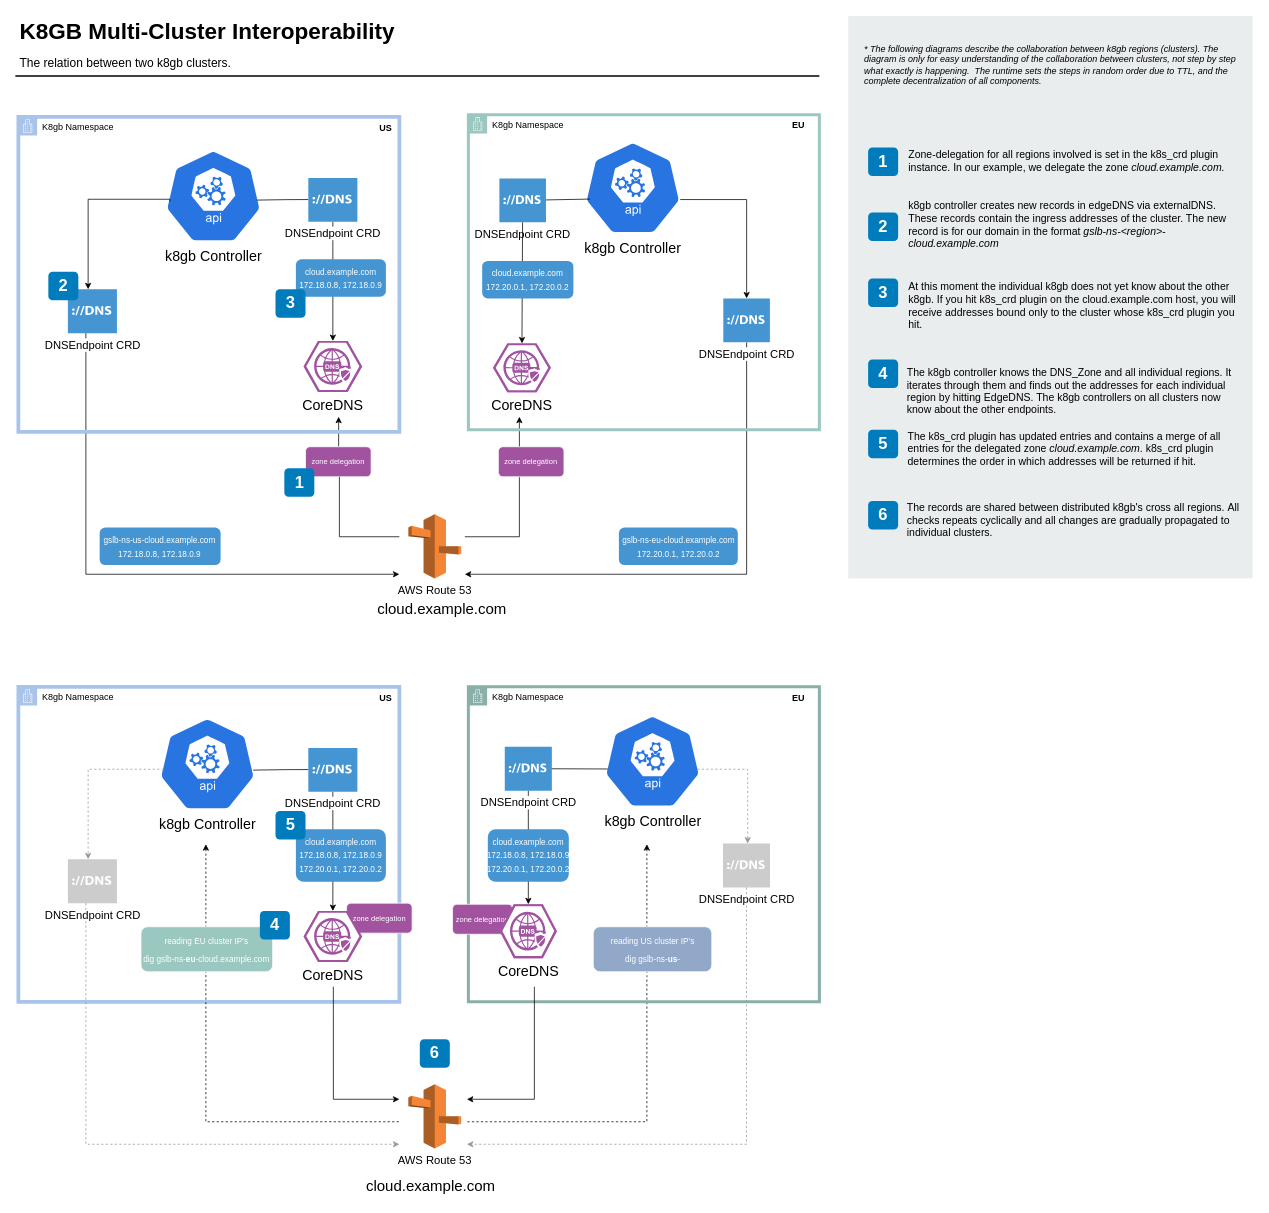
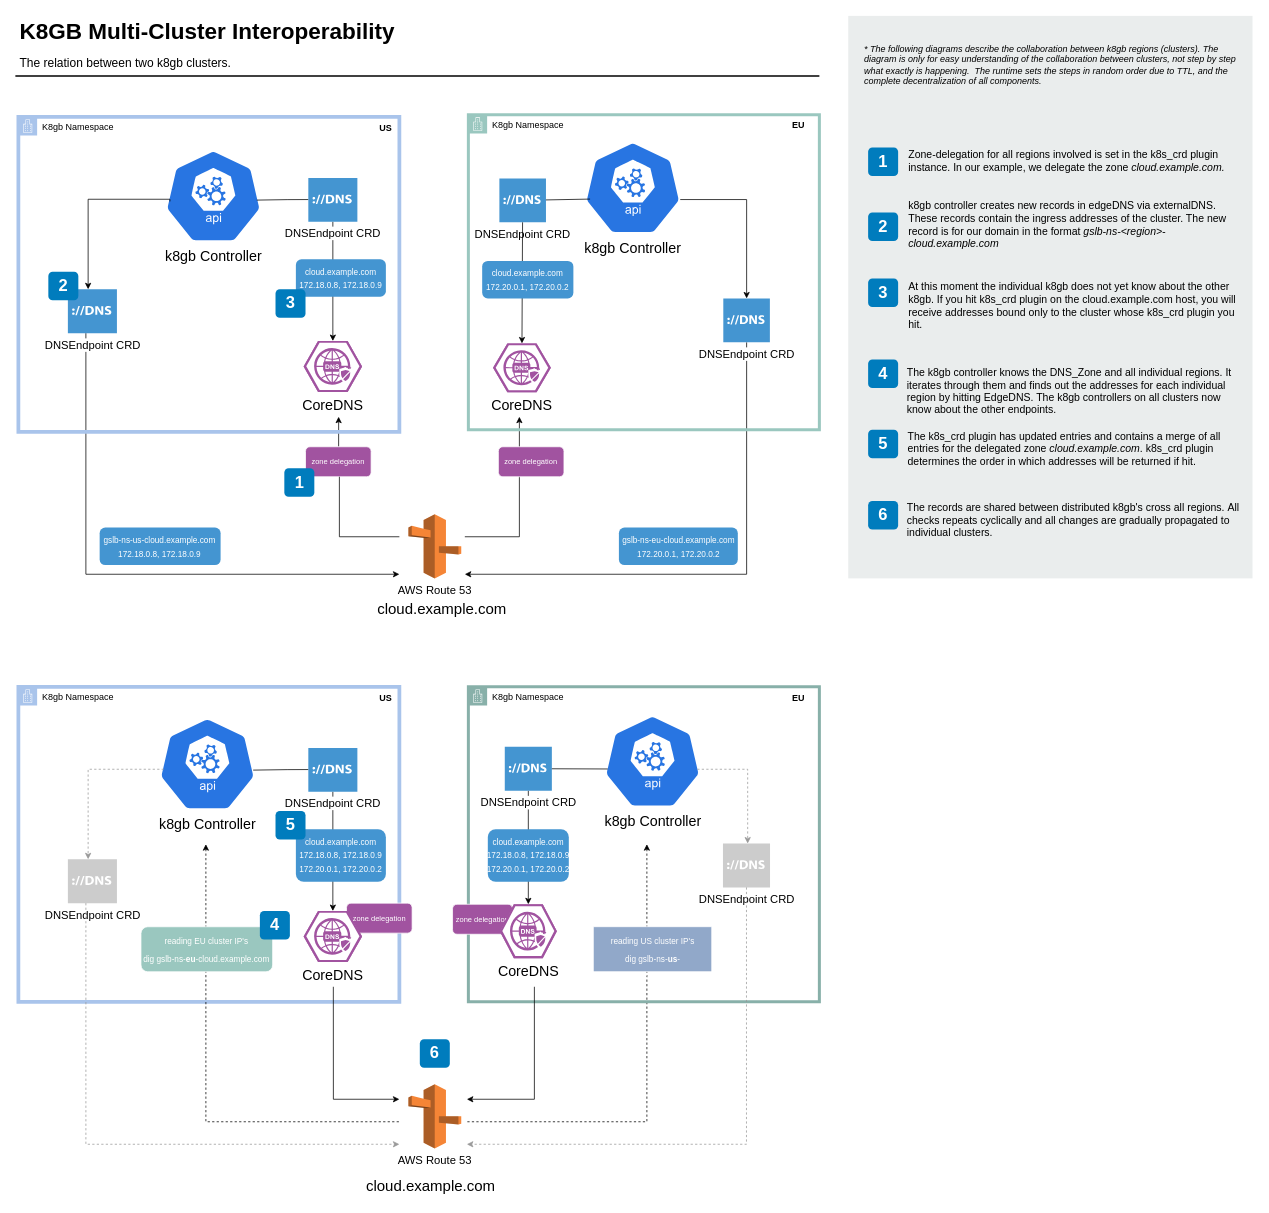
(653, 949) -> (653, 949)
